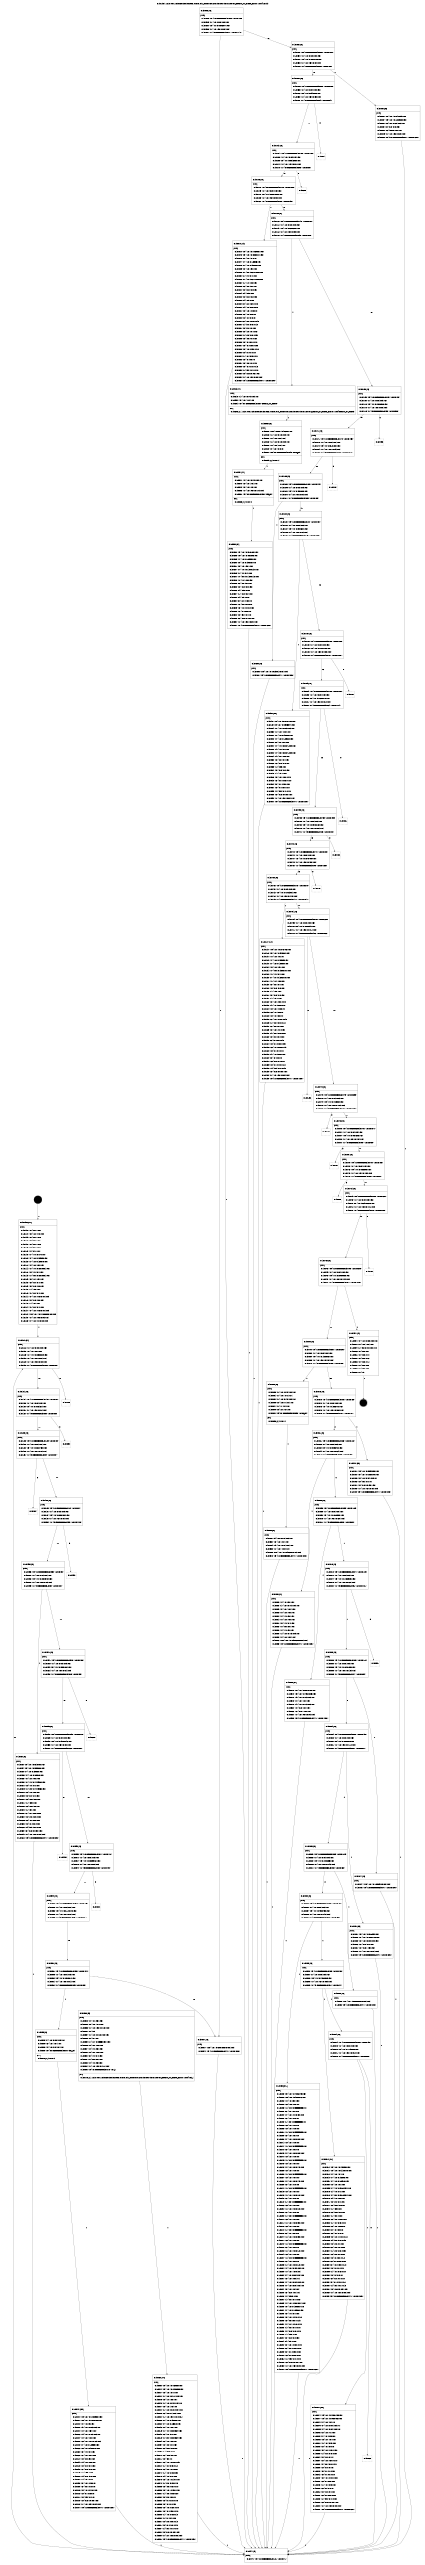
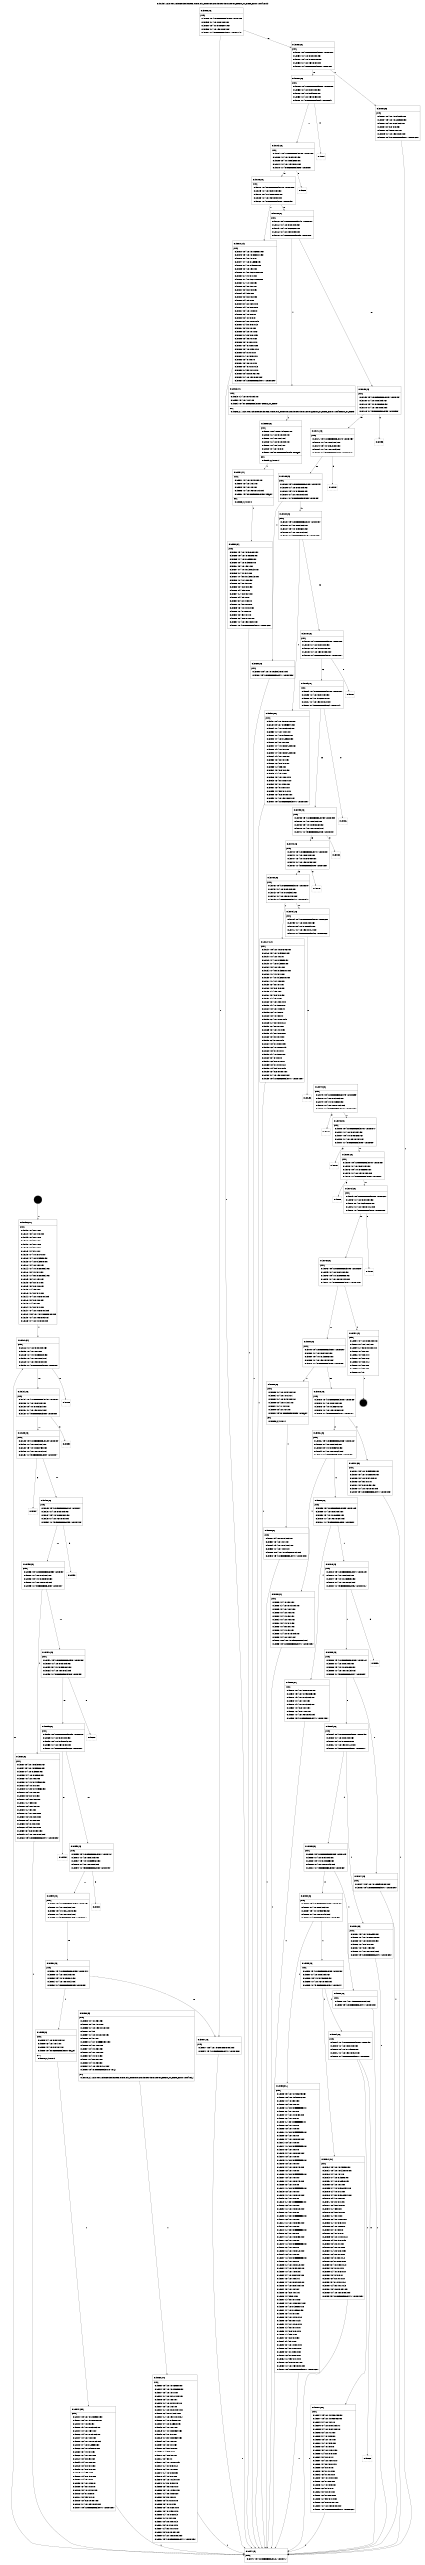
(321, 1010) -> none
